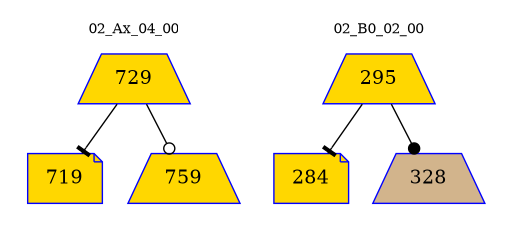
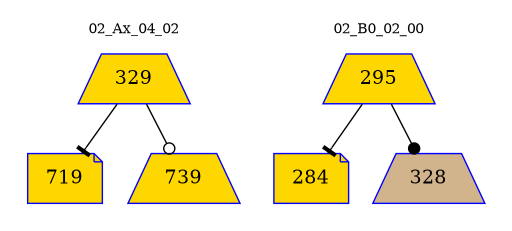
(134, 30) -> (134, 30)
(134, 79) -> (134, 79)
(184, 178) -> (184, 178)
